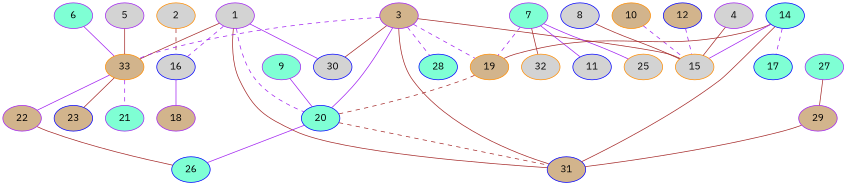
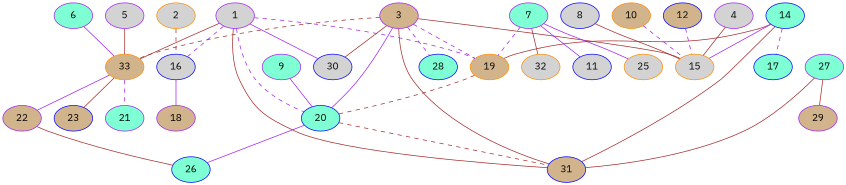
(252, 32) -> (252, 32)
none -> (366, 32)
(694, 150) -> (709, 144)
